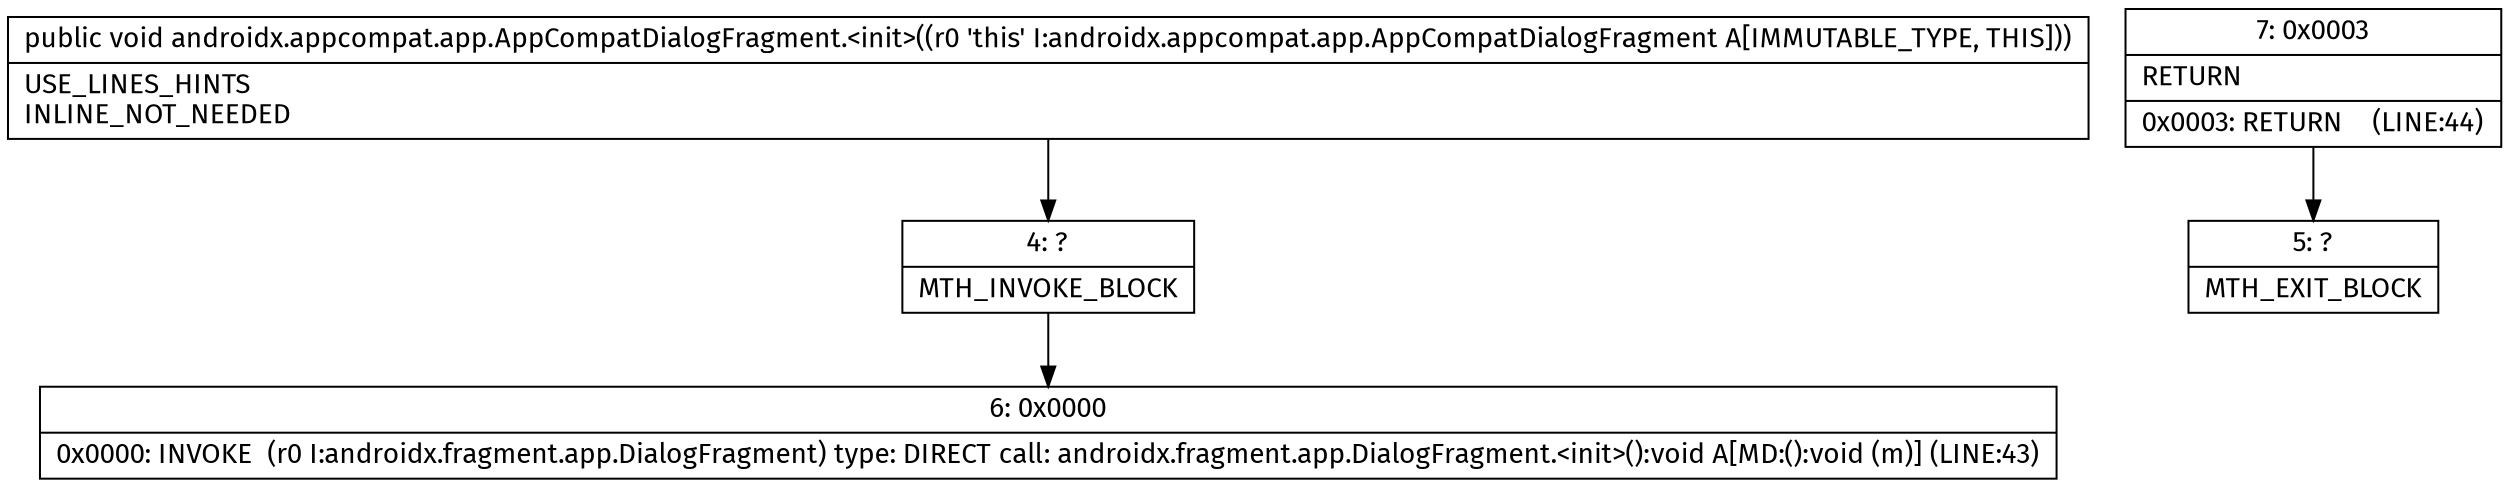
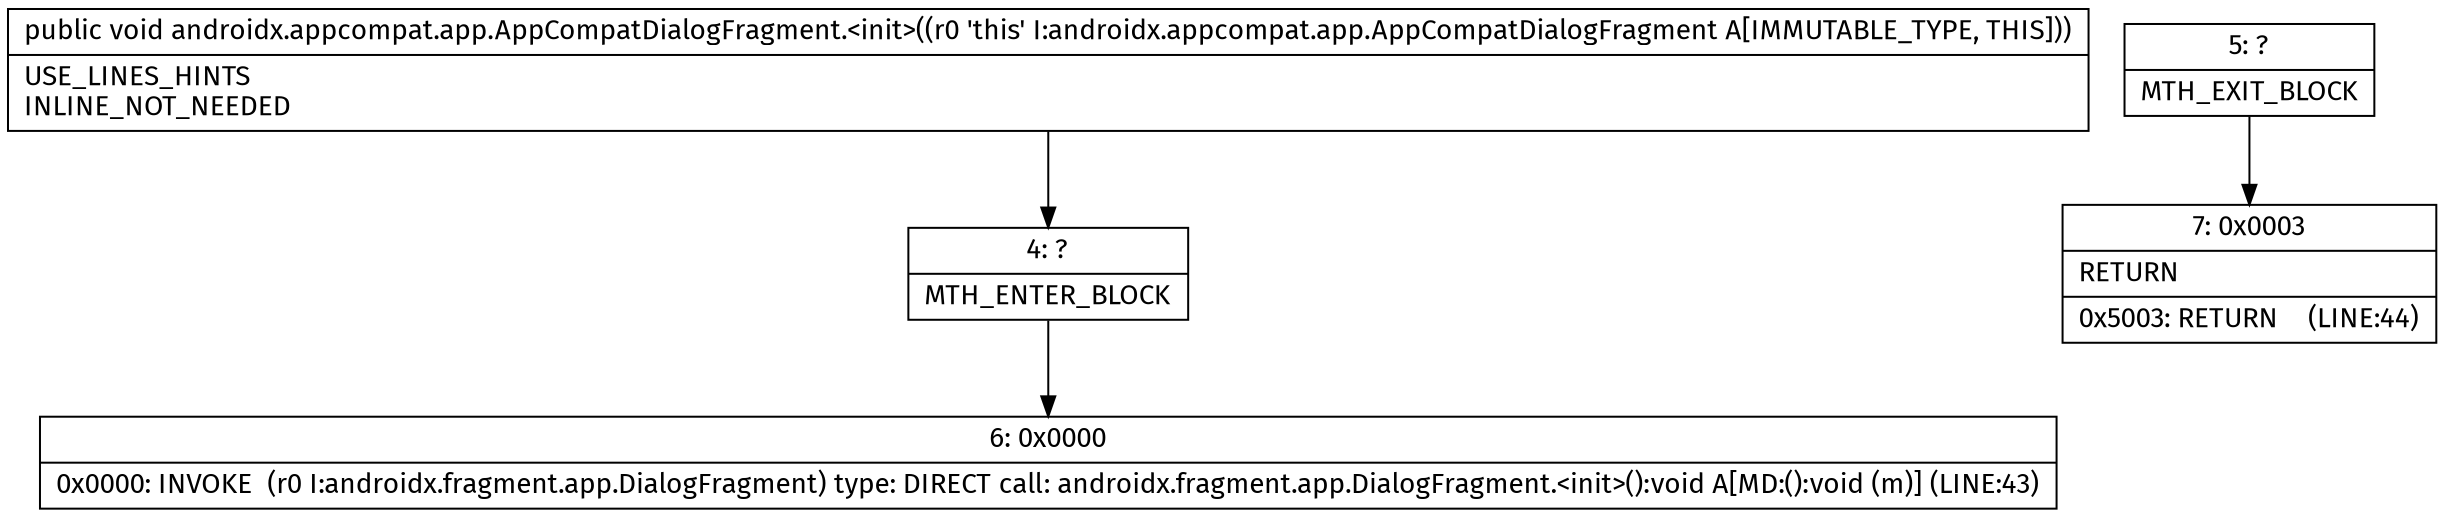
(2313, 123) -> (2249, 319)
(2313, 174) -> (2249, 150)
(1048, 289) -> (1048, 296)
